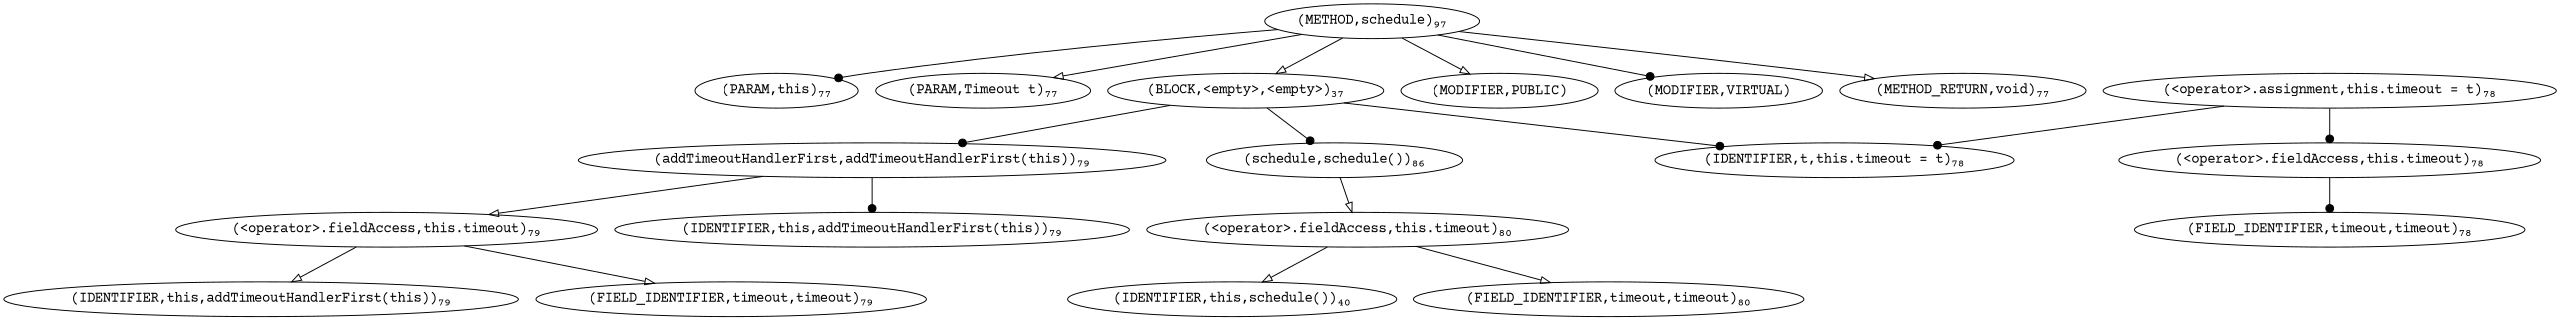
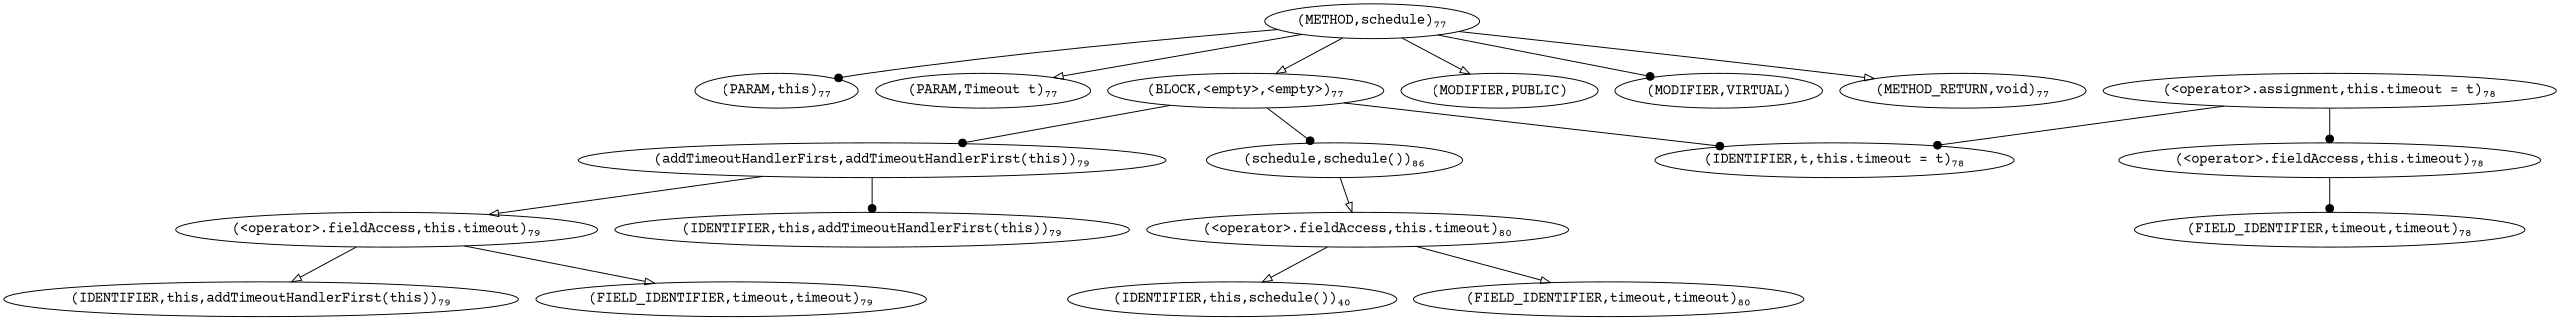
(1440, 20) -> (1440, 20)
(1337, 89) -> (1337, 89)
